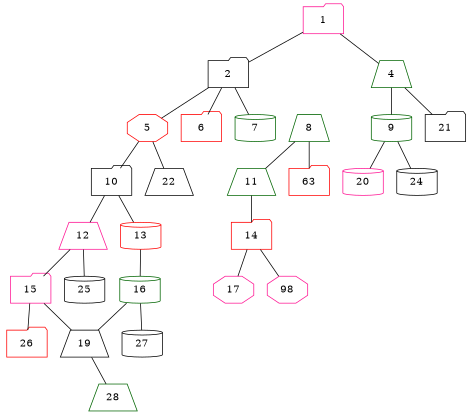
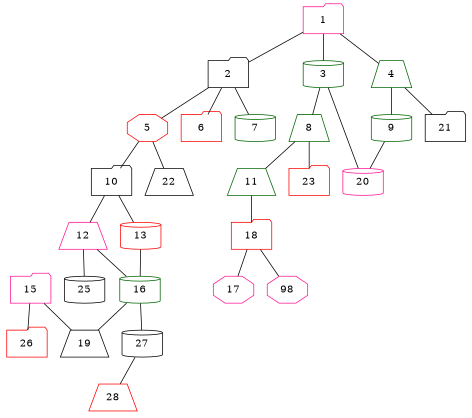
none -> (323, 74)
(309, 182) -> (309, 182)
(417, 182) -> none
(252, 236) -> (252, 236)
(57, 263) -> (112, 263)
(99, 371) -> (128, 371)
(113, 398) -> (113, 398)
